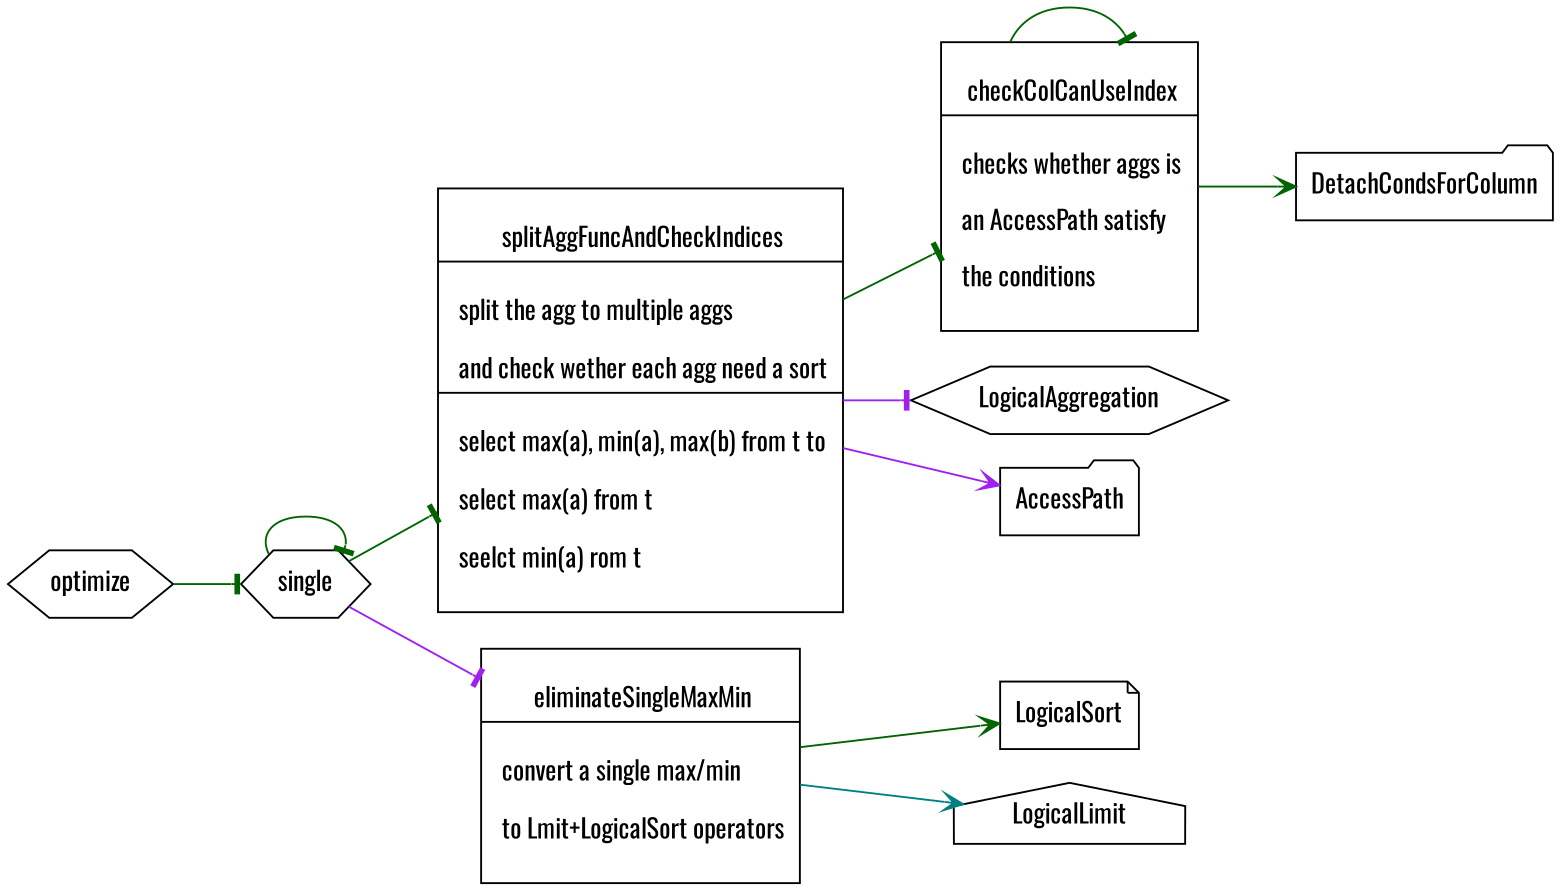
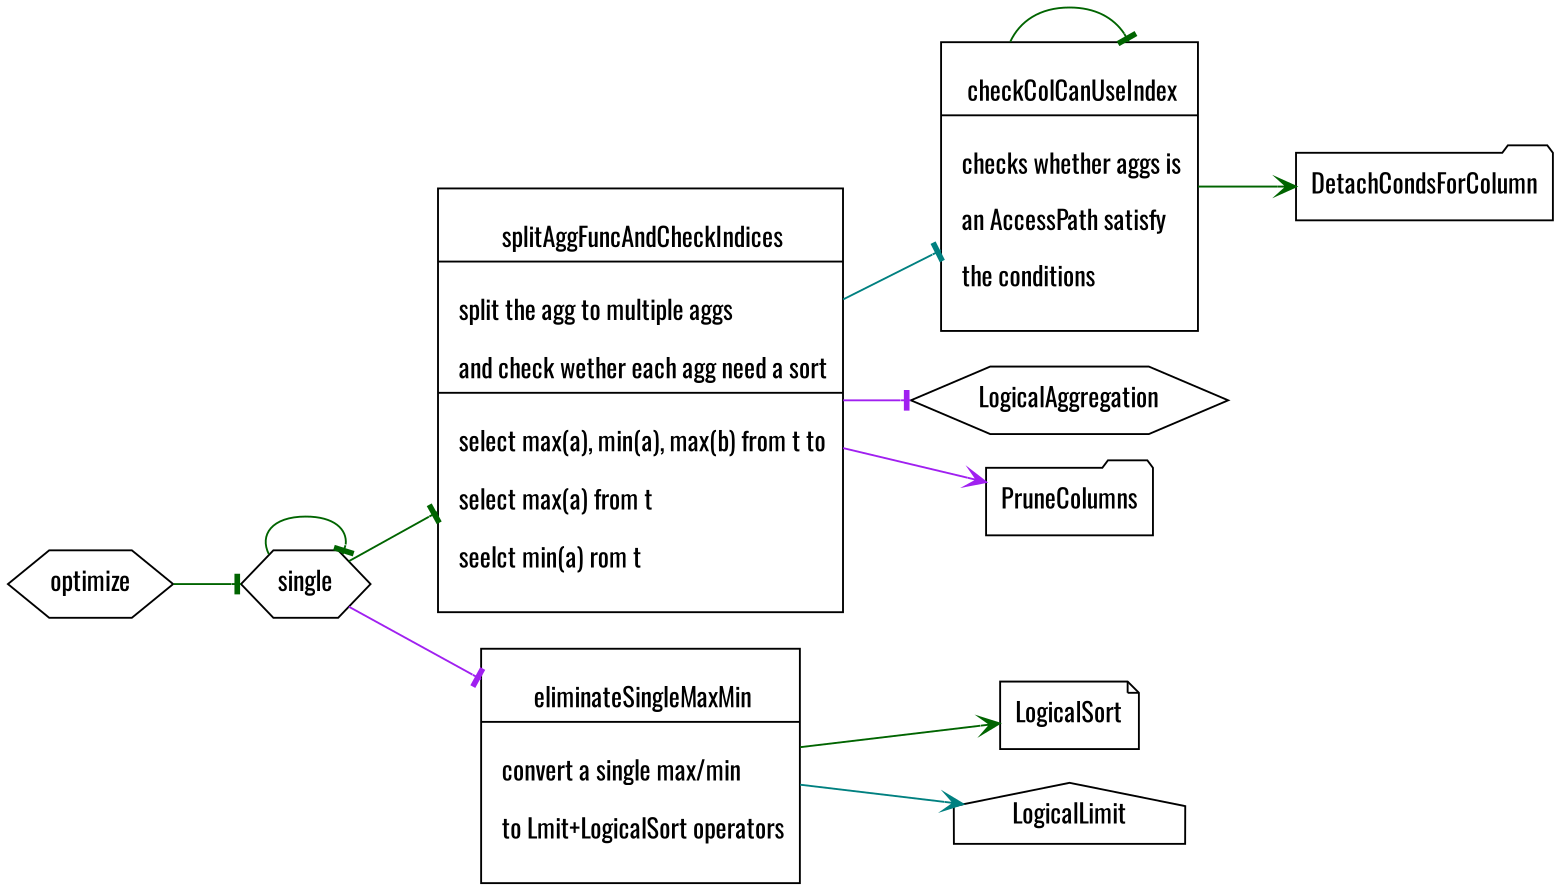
(888, 277) -> (888, 277)
(1070, 502) -> (1070, 502)
